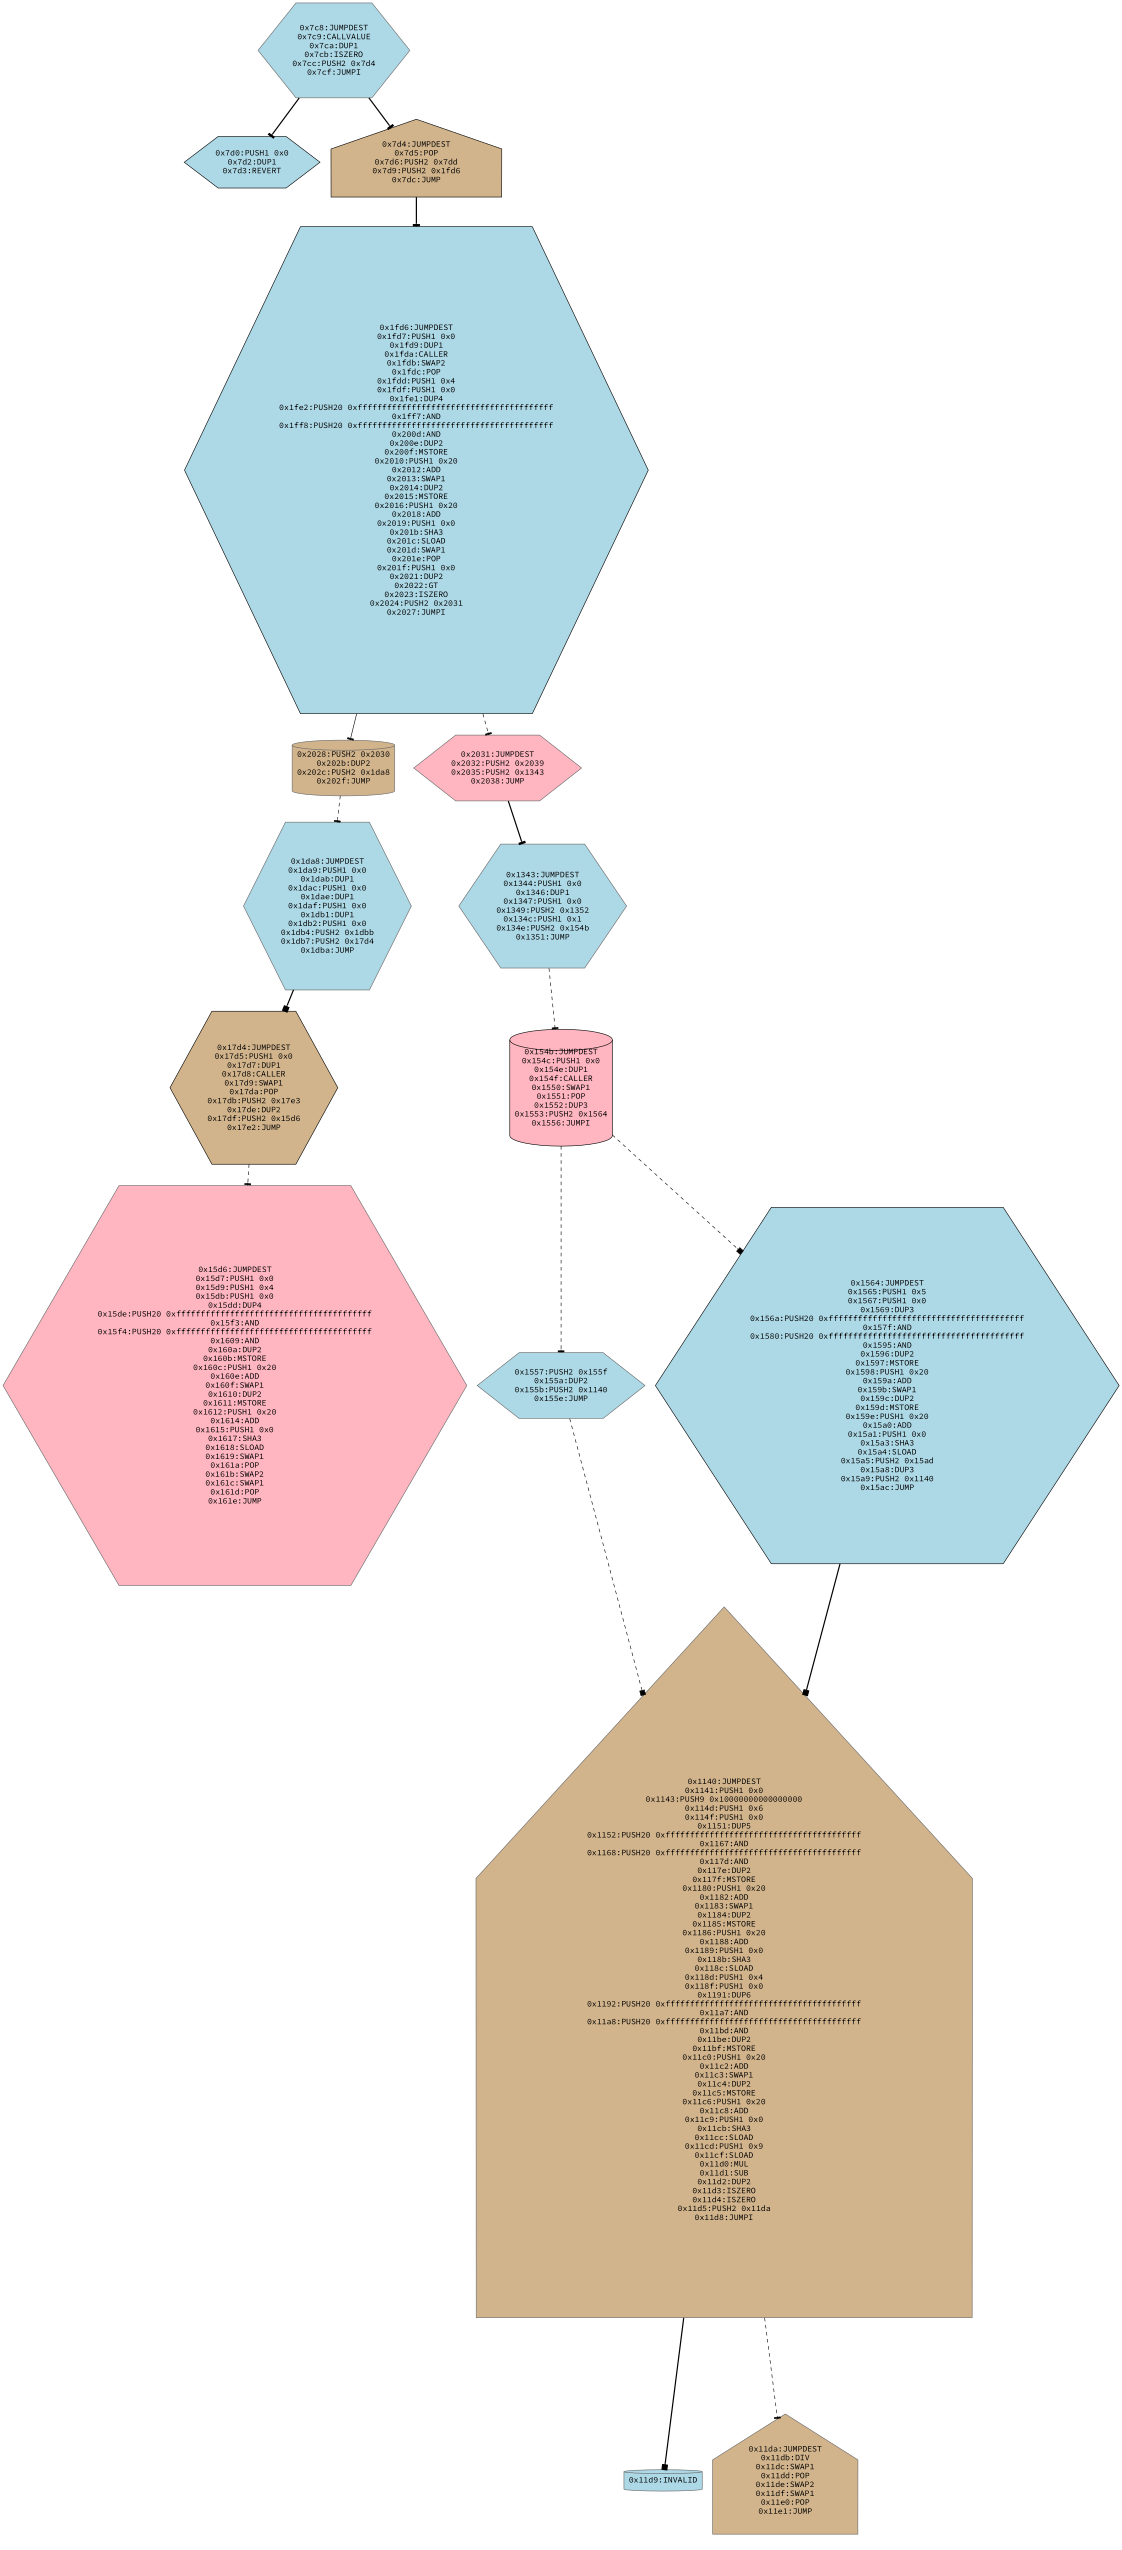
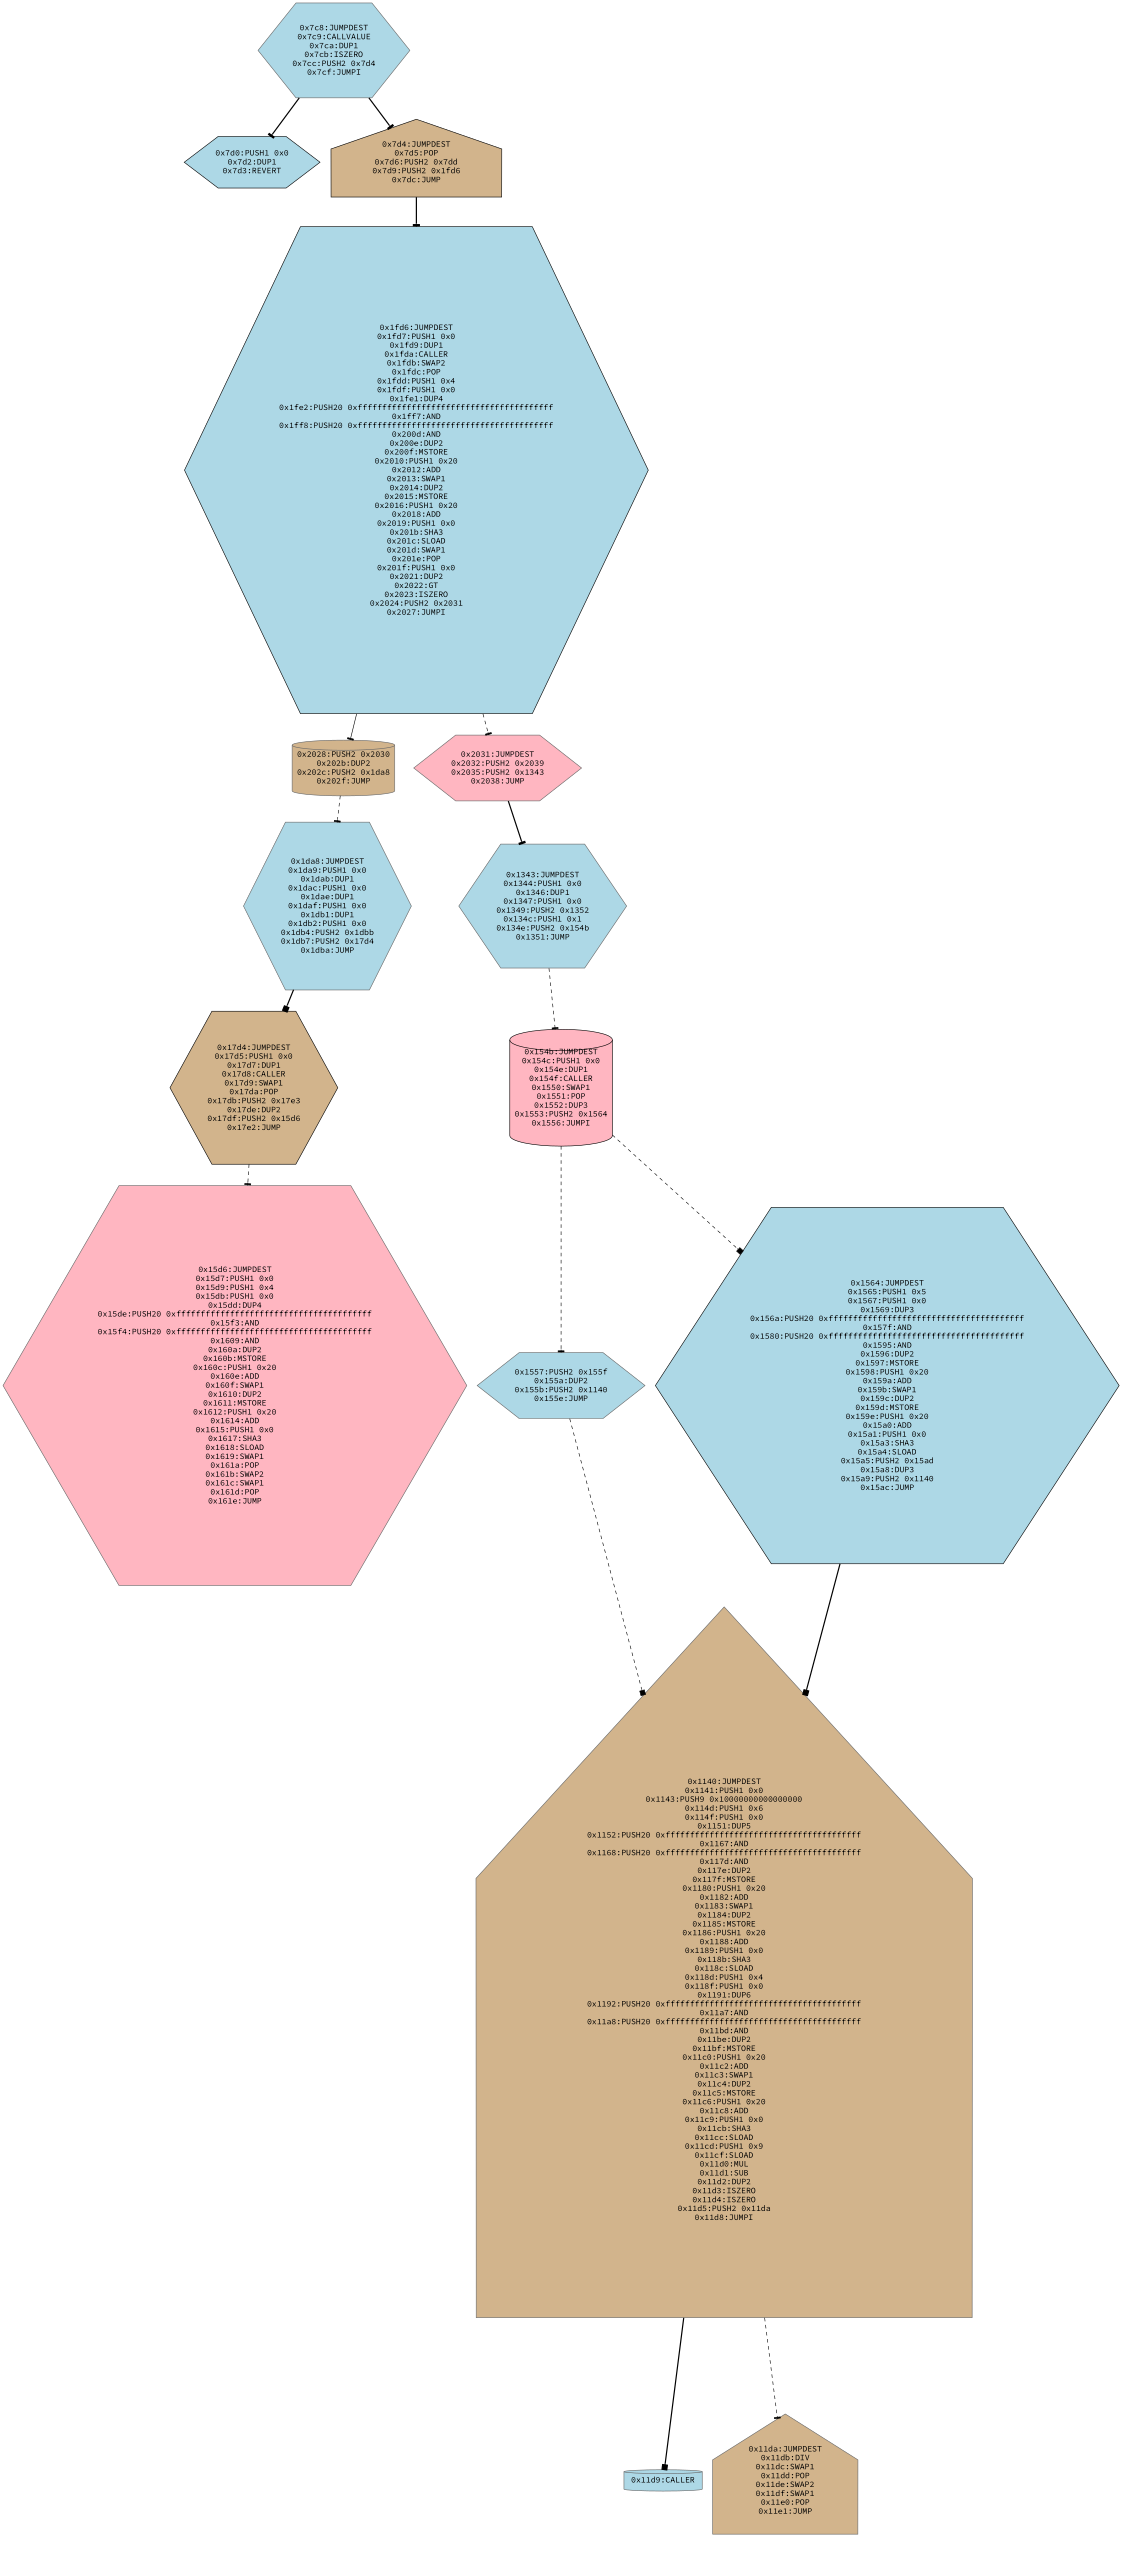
(663, 2480) -> (663, 2480)
